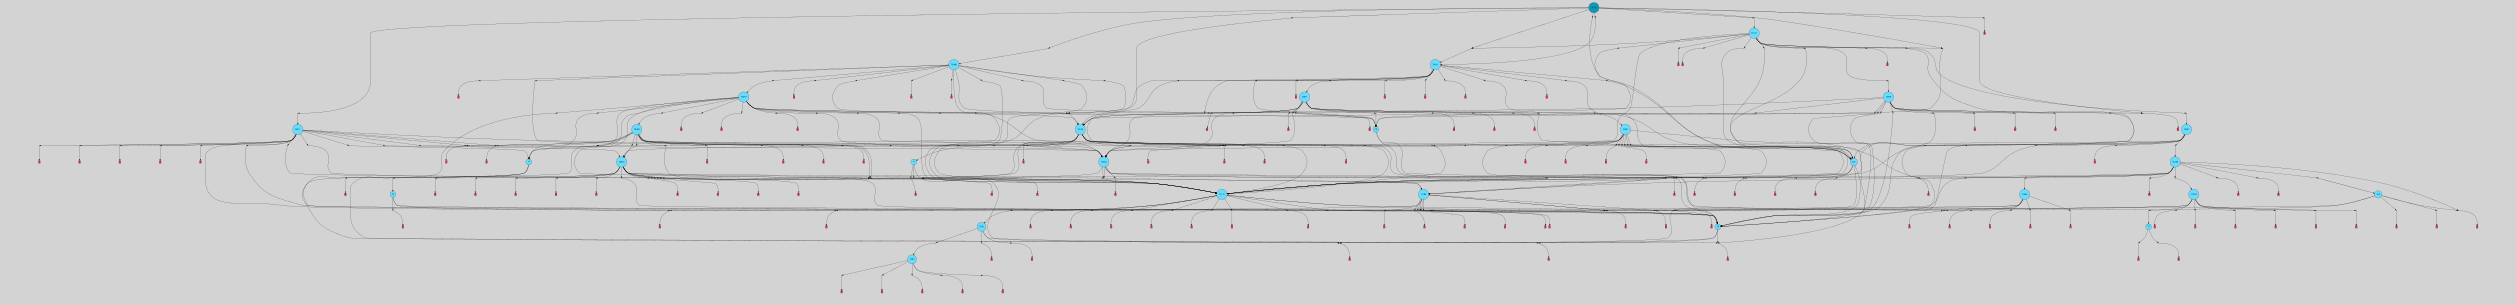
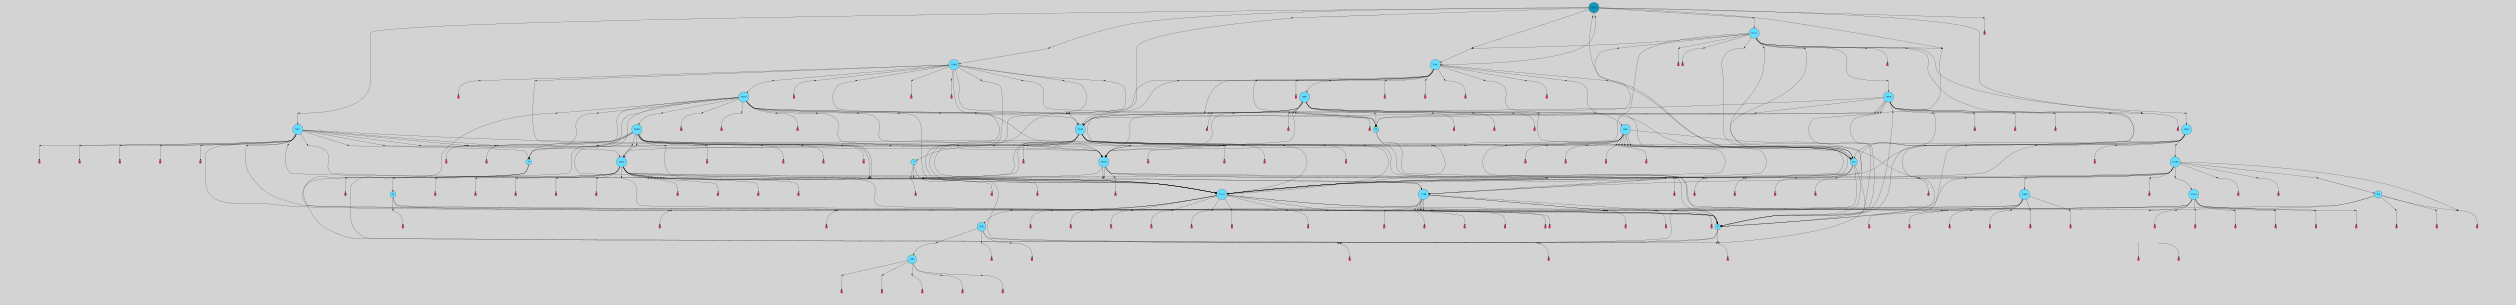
none -> (1869, 227)
(2149, 227) -> none
